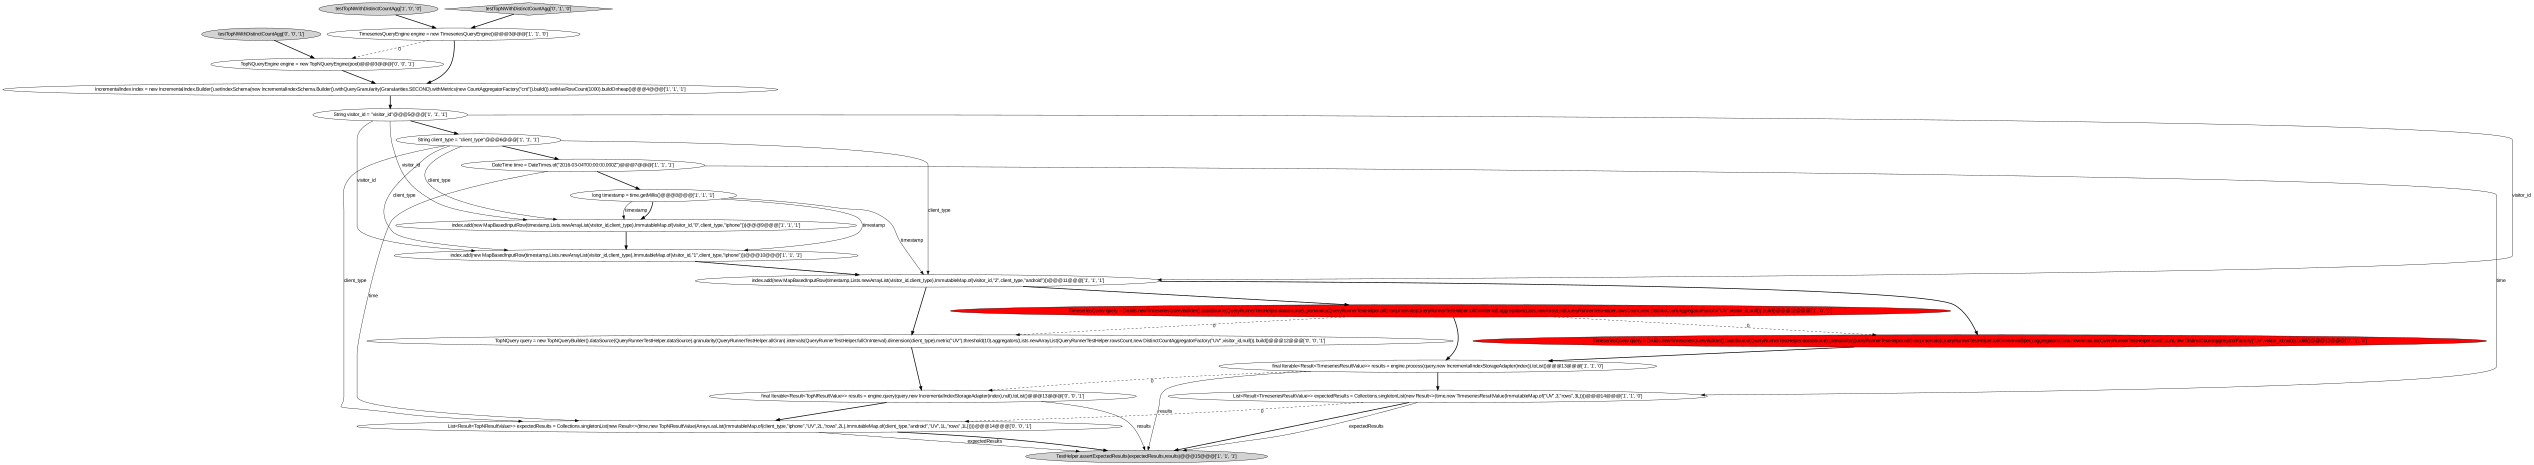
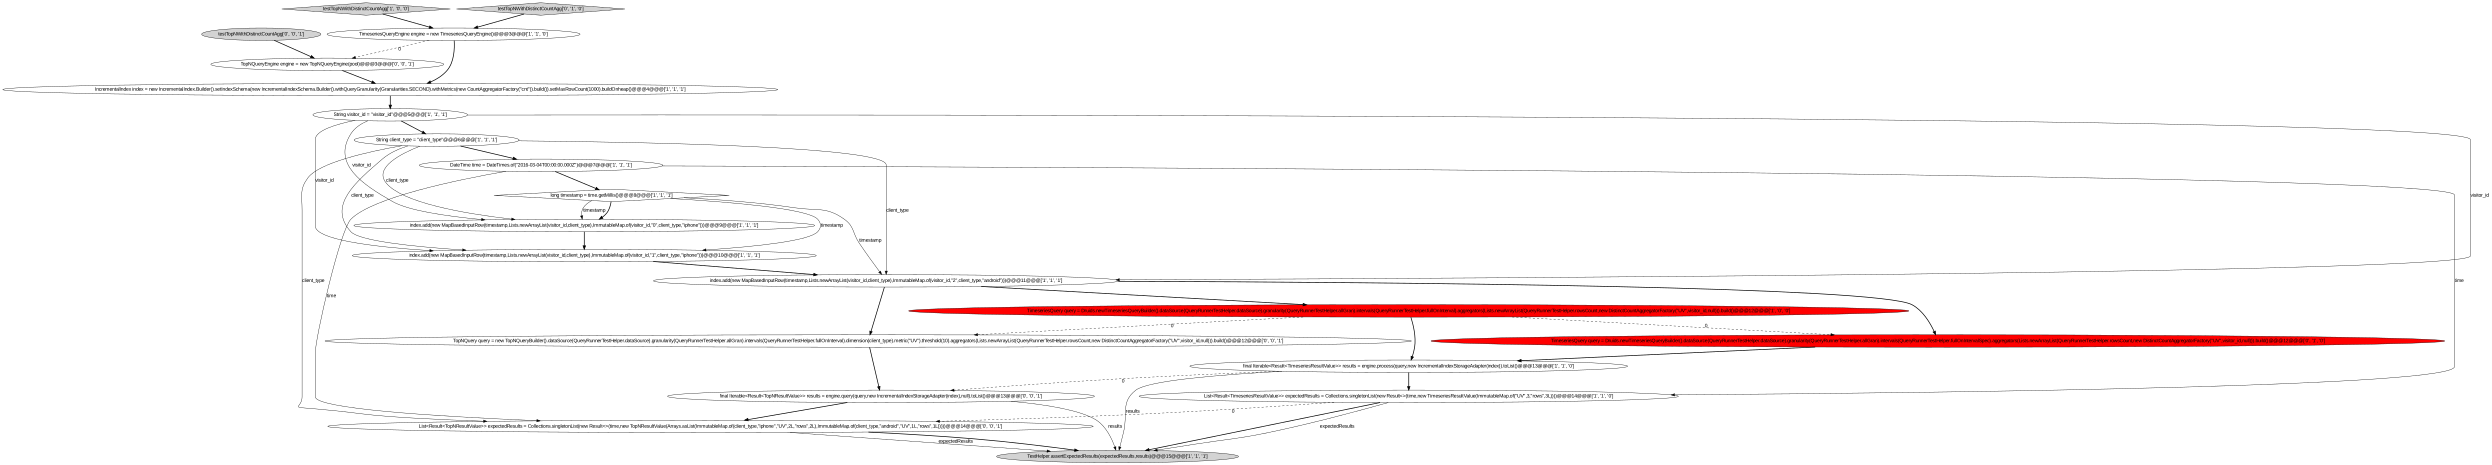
(379, 9) -> (366, 9)
(653, 195) -> (612, 195)
